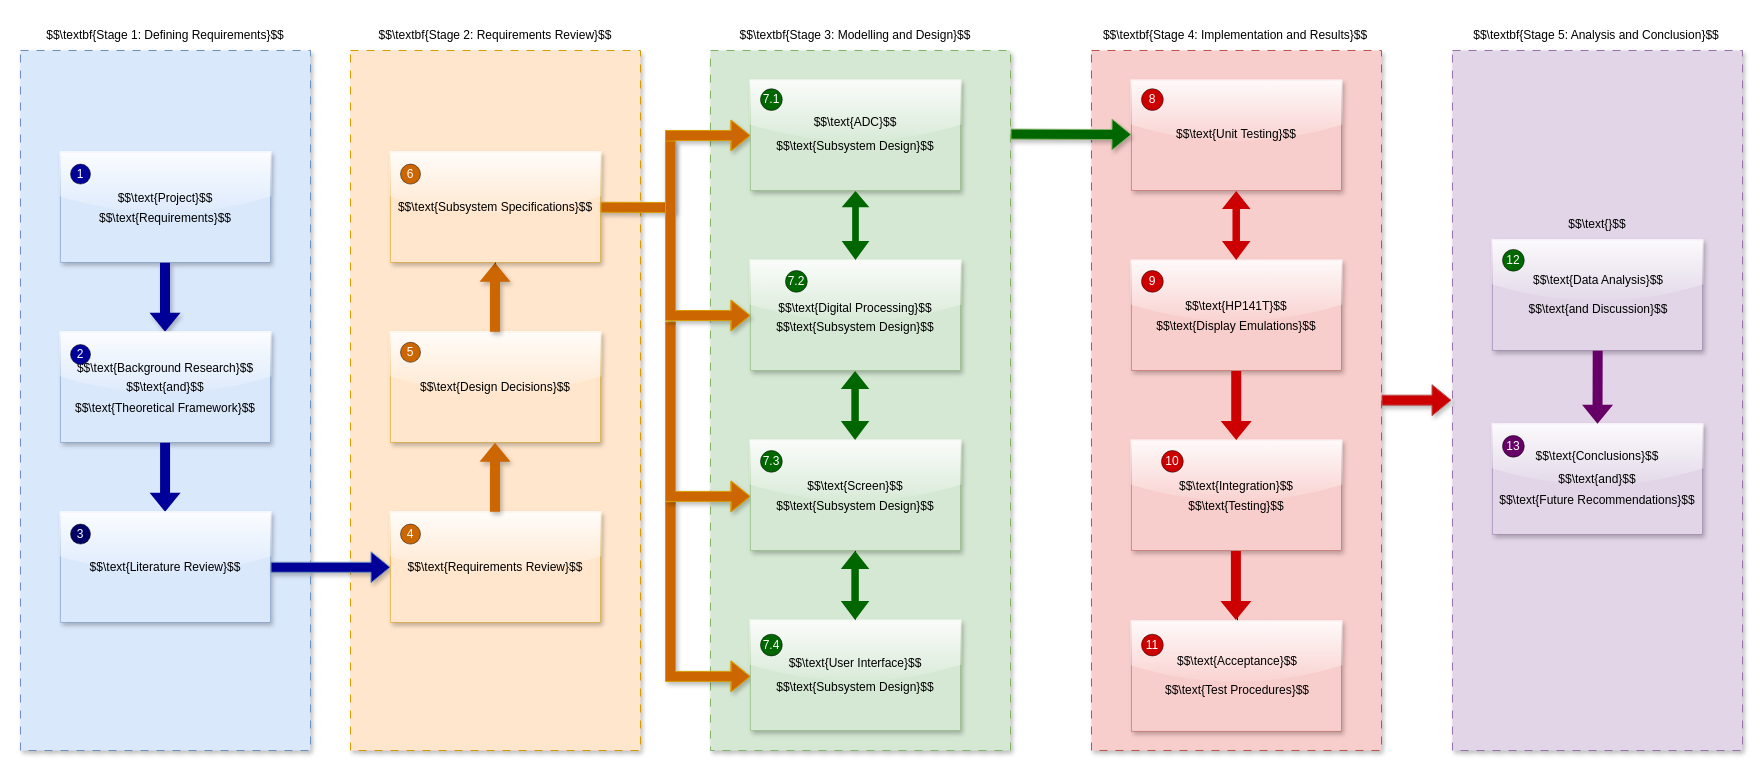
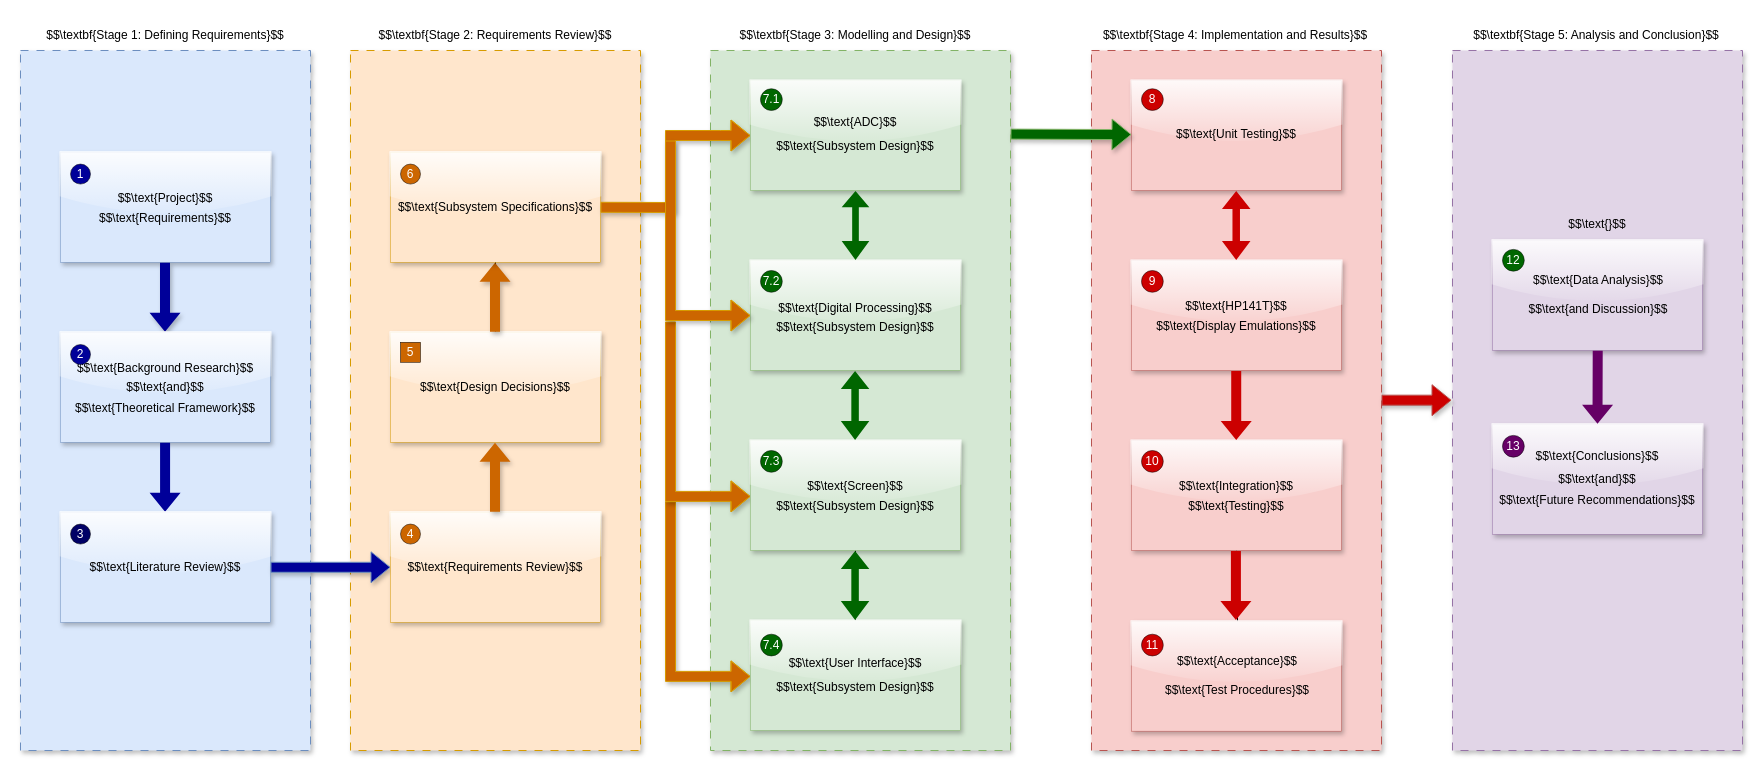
(796, 281) -> (771, 281)
(411, 352) -> (411, 352)
(1172, 461) -> (1152, 461)
